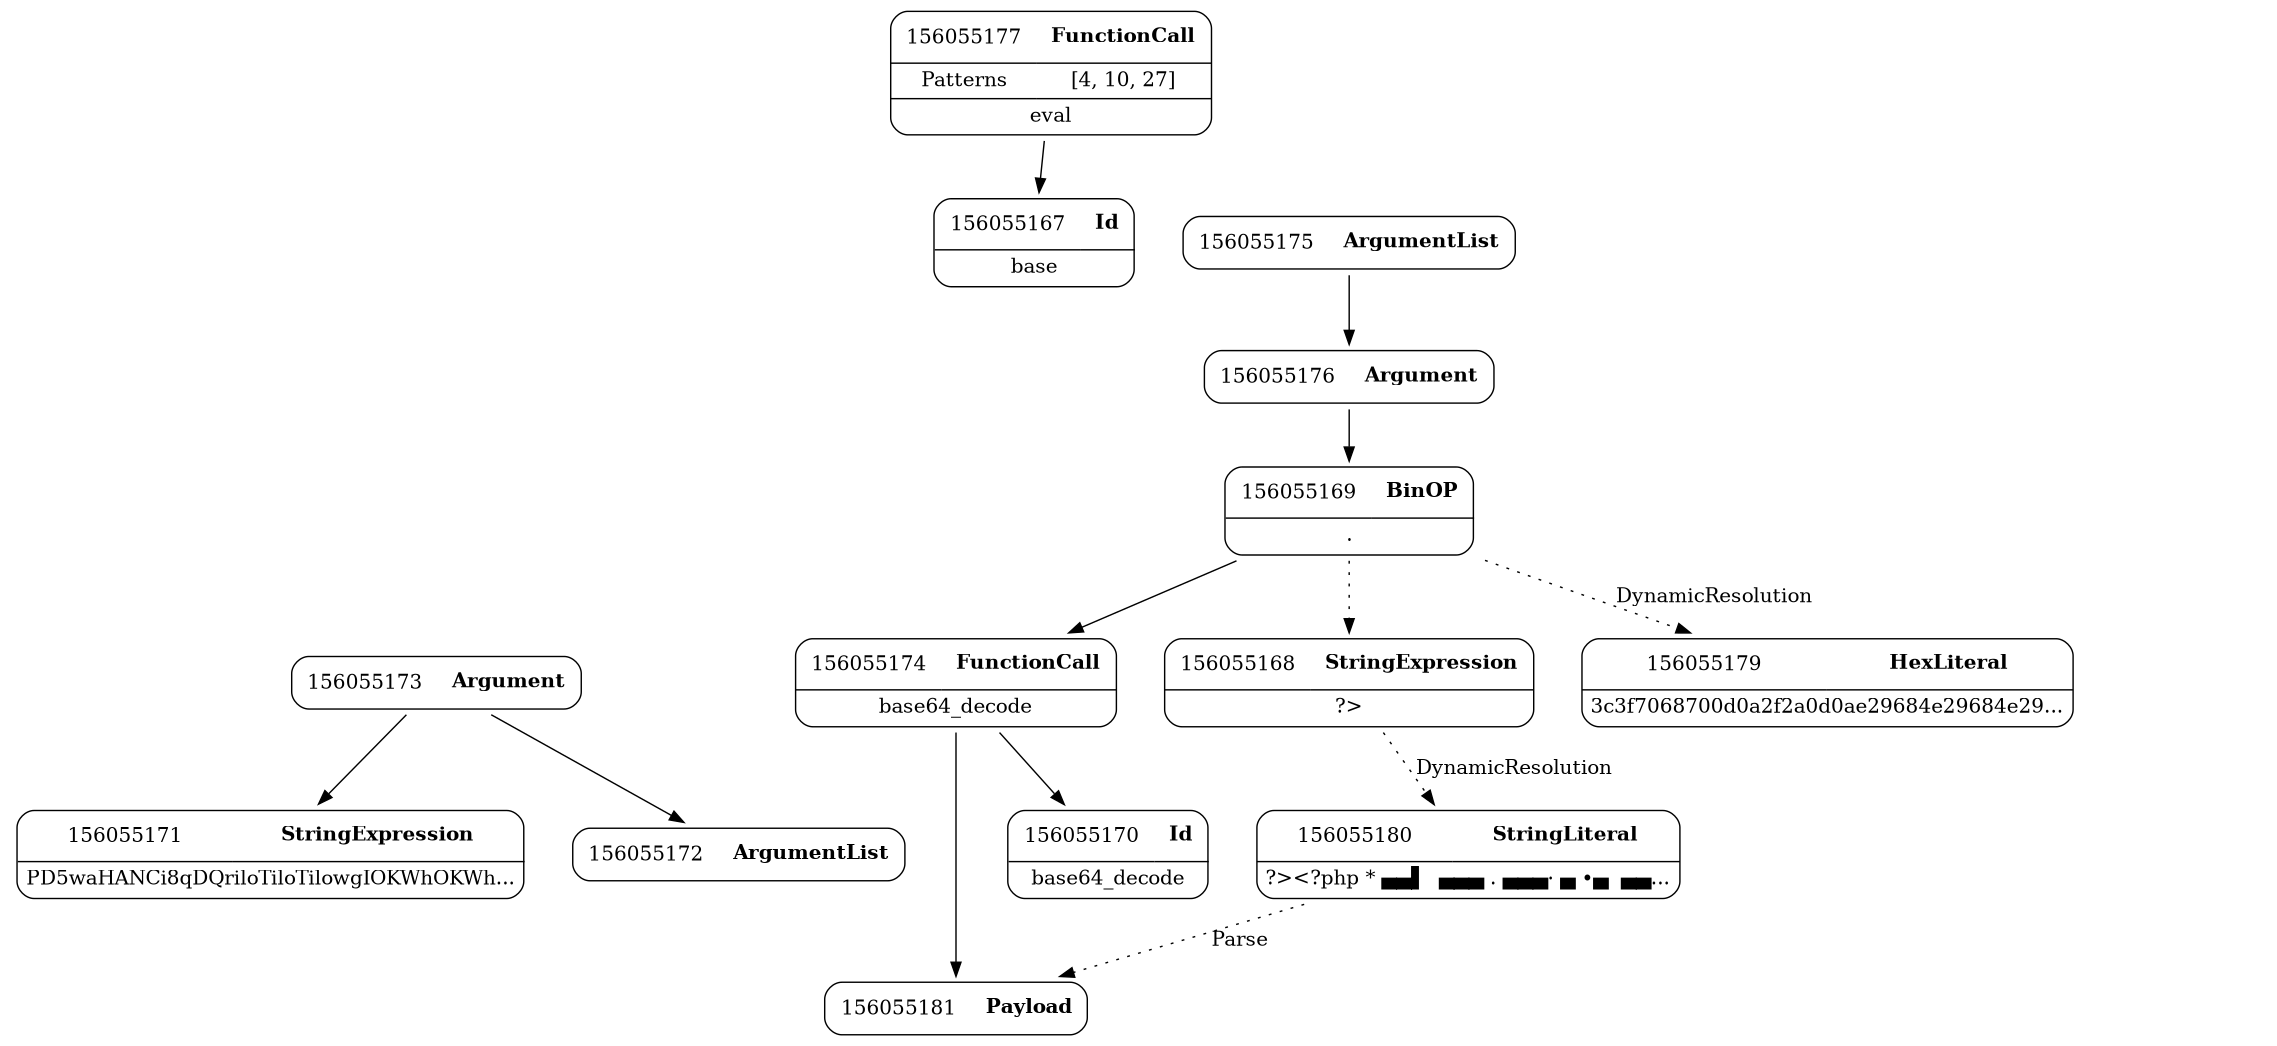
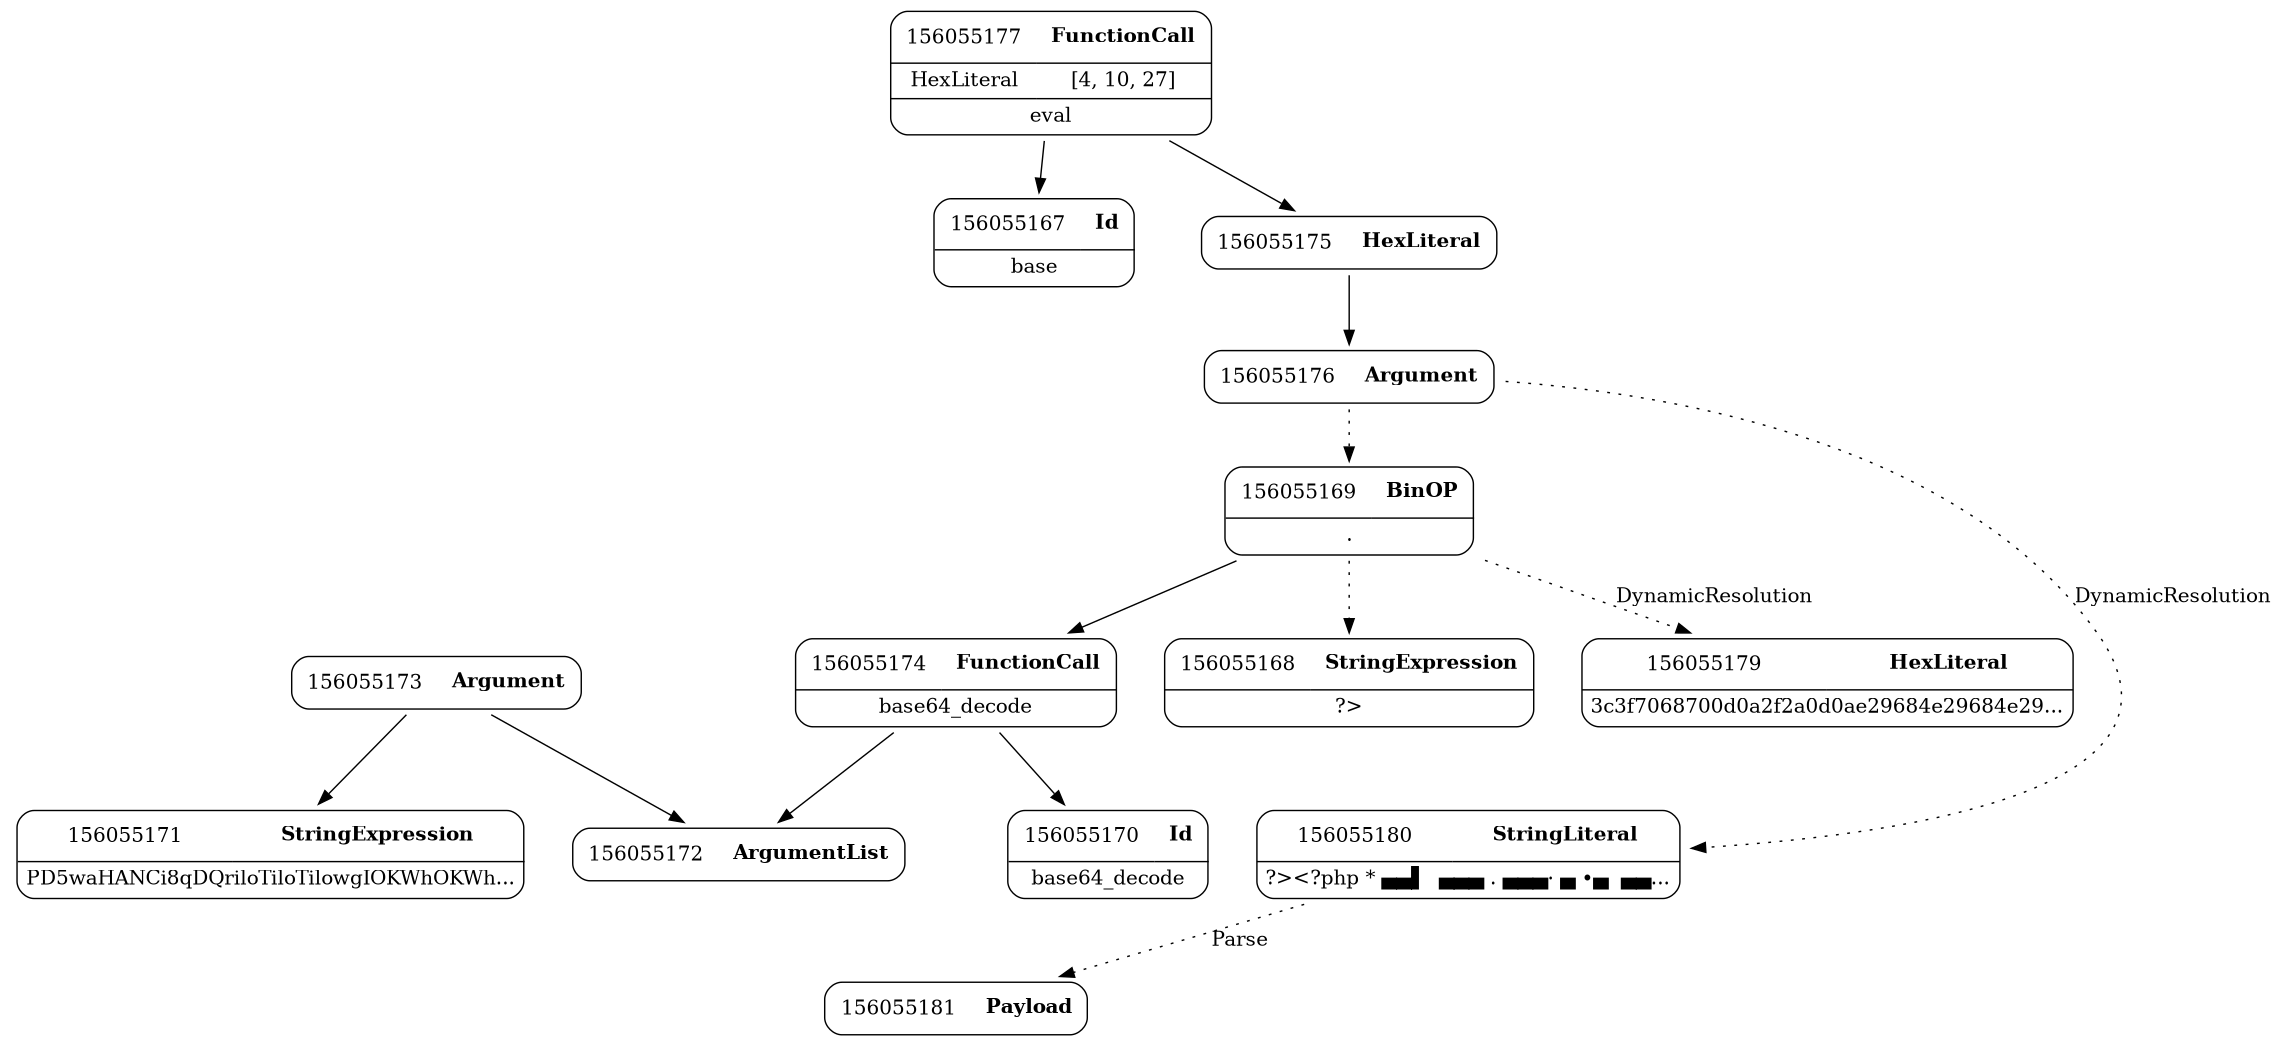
(965, 80) -> (965, 80)
none -> (1226, 172)
(1422, 241) -> (1422, 241)
(1349, 428) -> (1349, 428)
(1405, 763) -> (2055, 586)
(956, 847) -> (842, 773)
